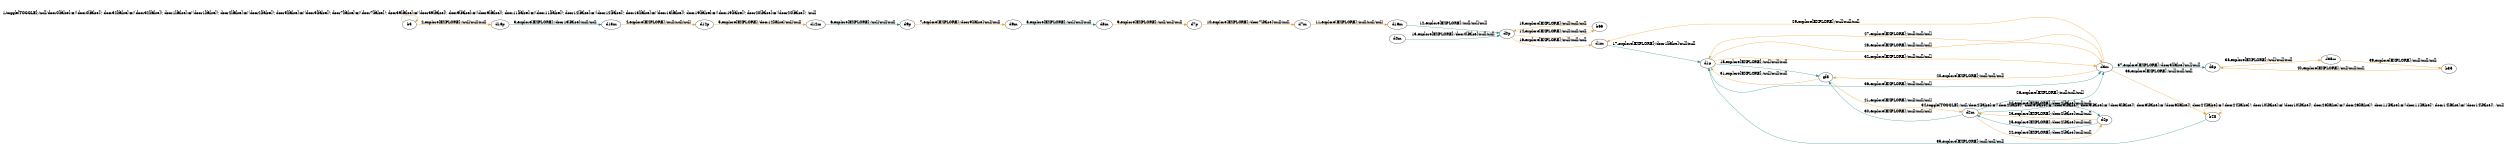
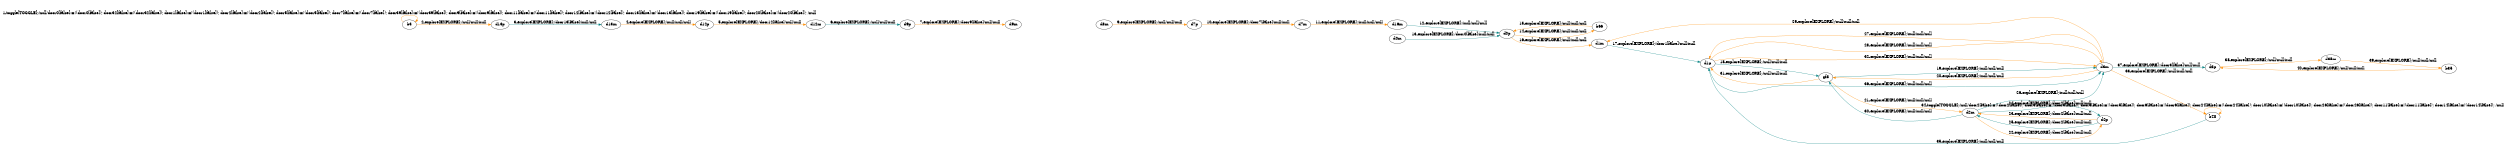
(1057, 25) -> none
none -> (1963, 72)
